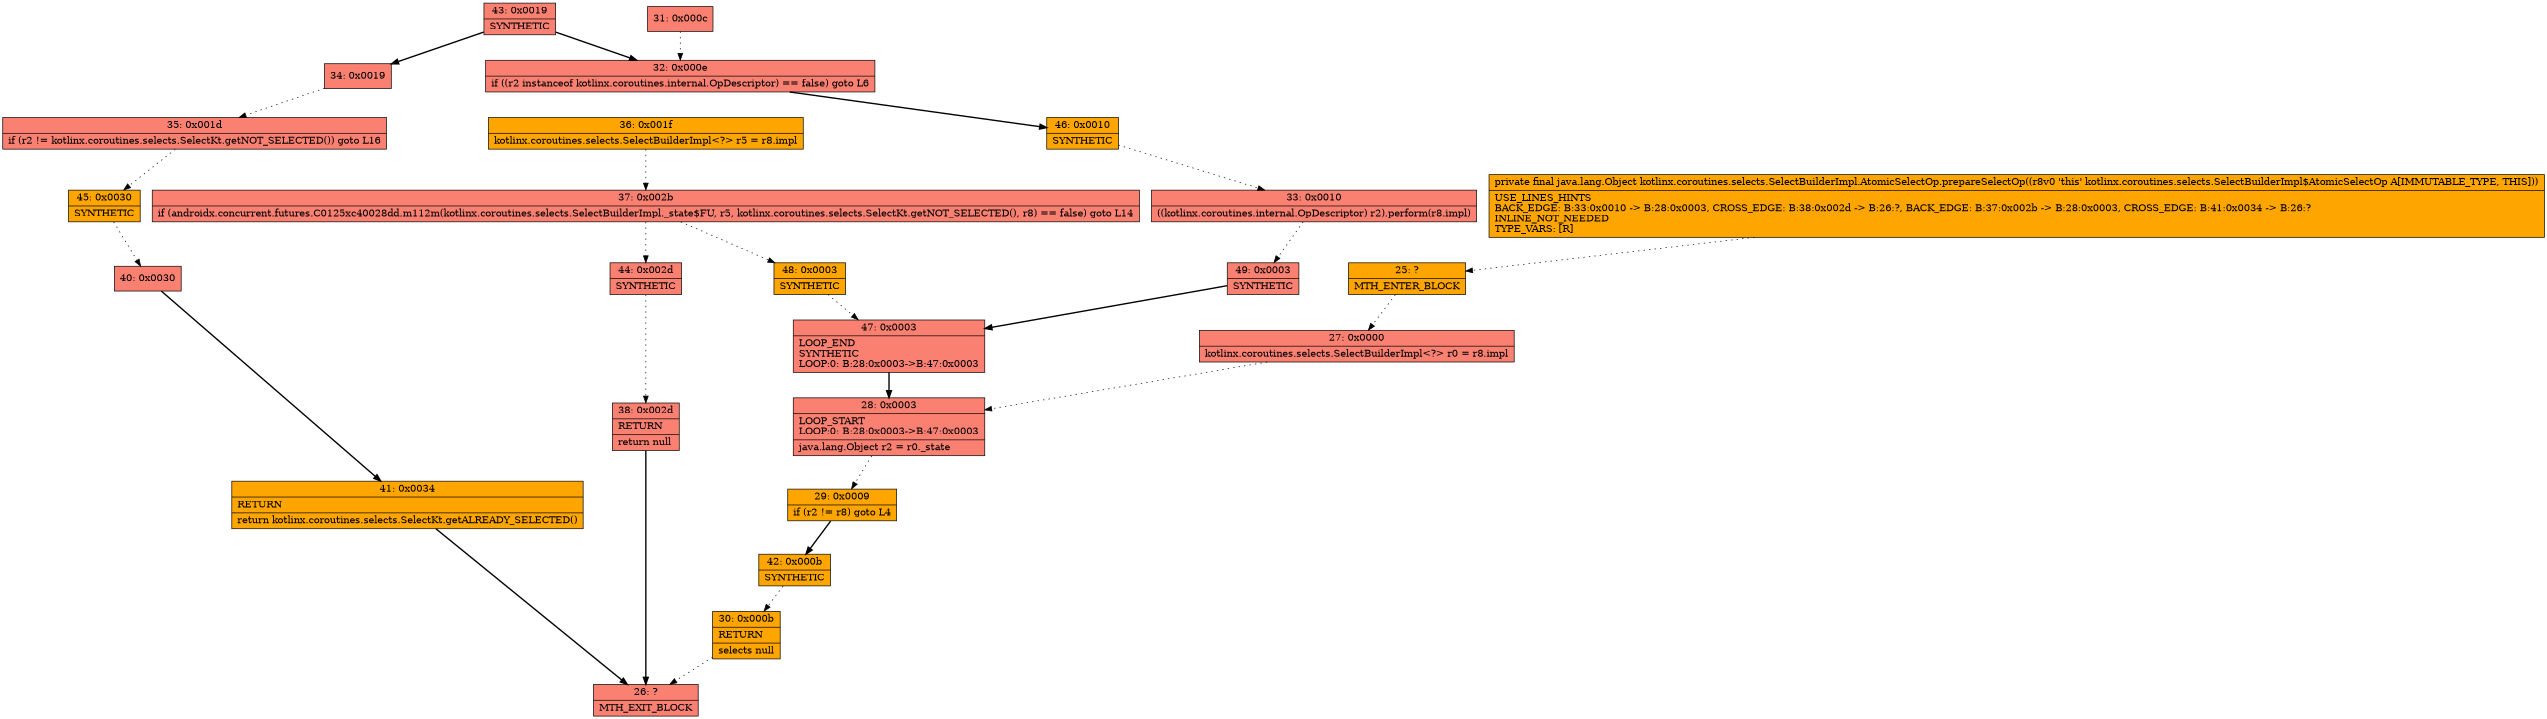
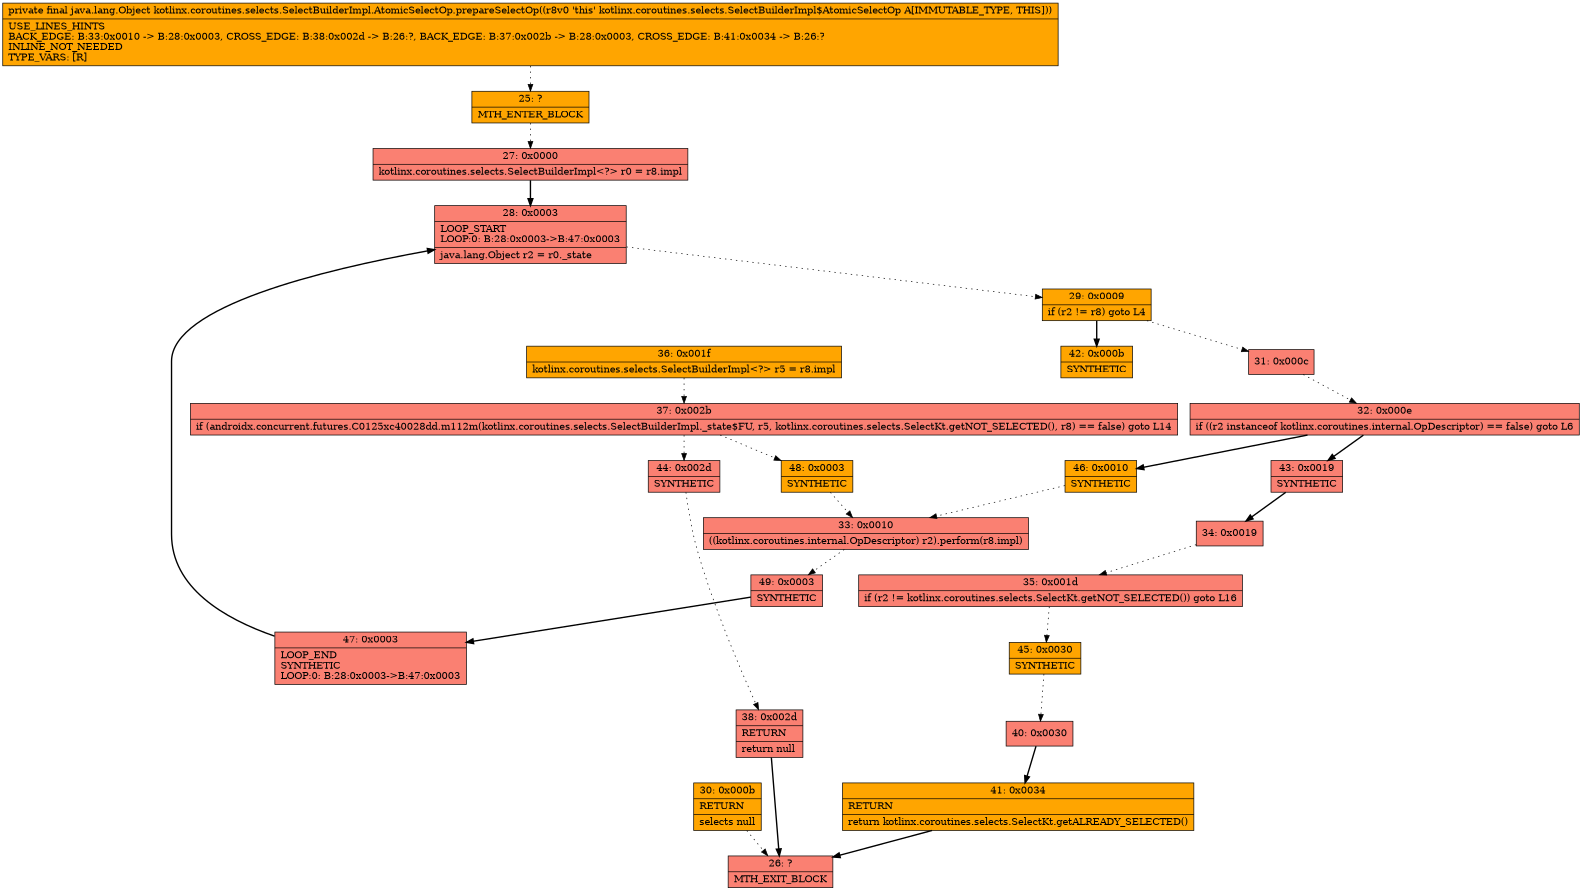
(593, 45) -> (1349, 446)
(840, 305) -> (839, 502)
none -> (1194, 335)
(1129, 385) -> (530, 189)
(776, 596) -> none
